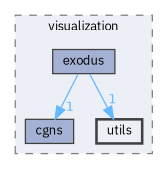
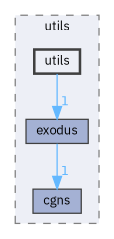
(84, 27) -> (57, 27)
(99, 91) -> (57, 90)
